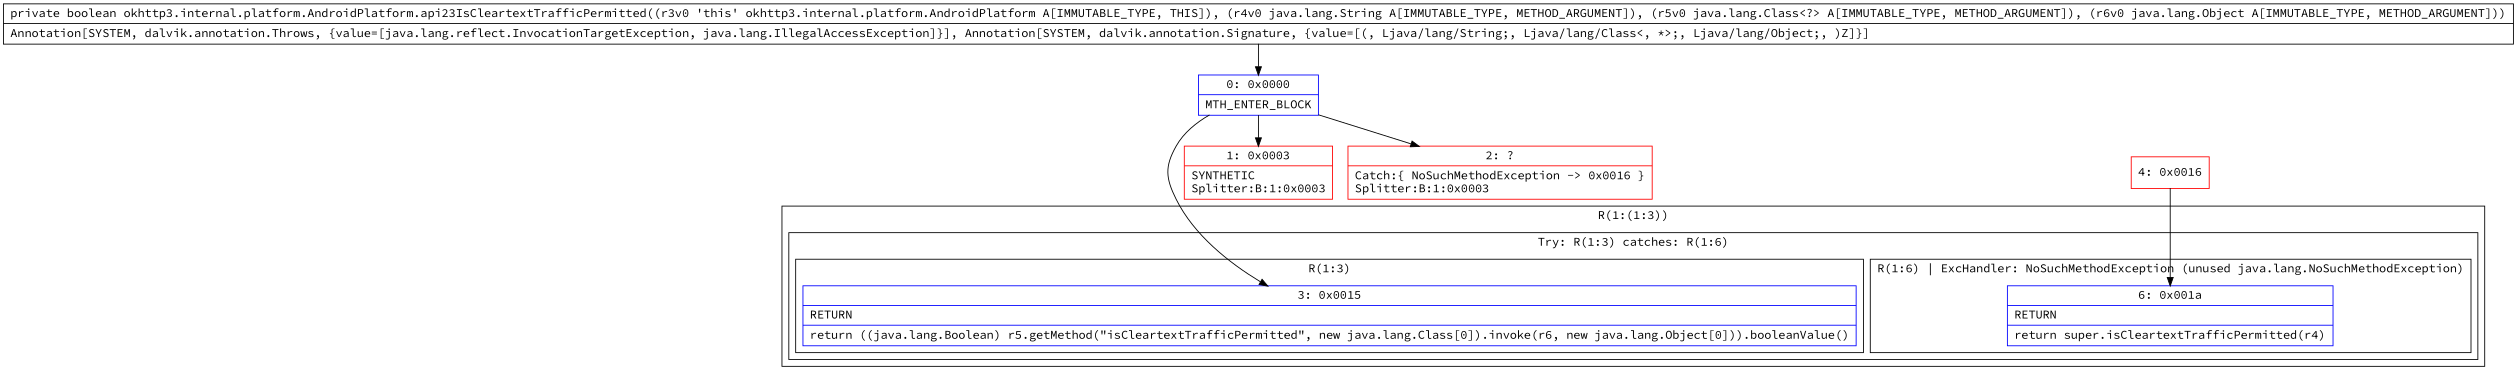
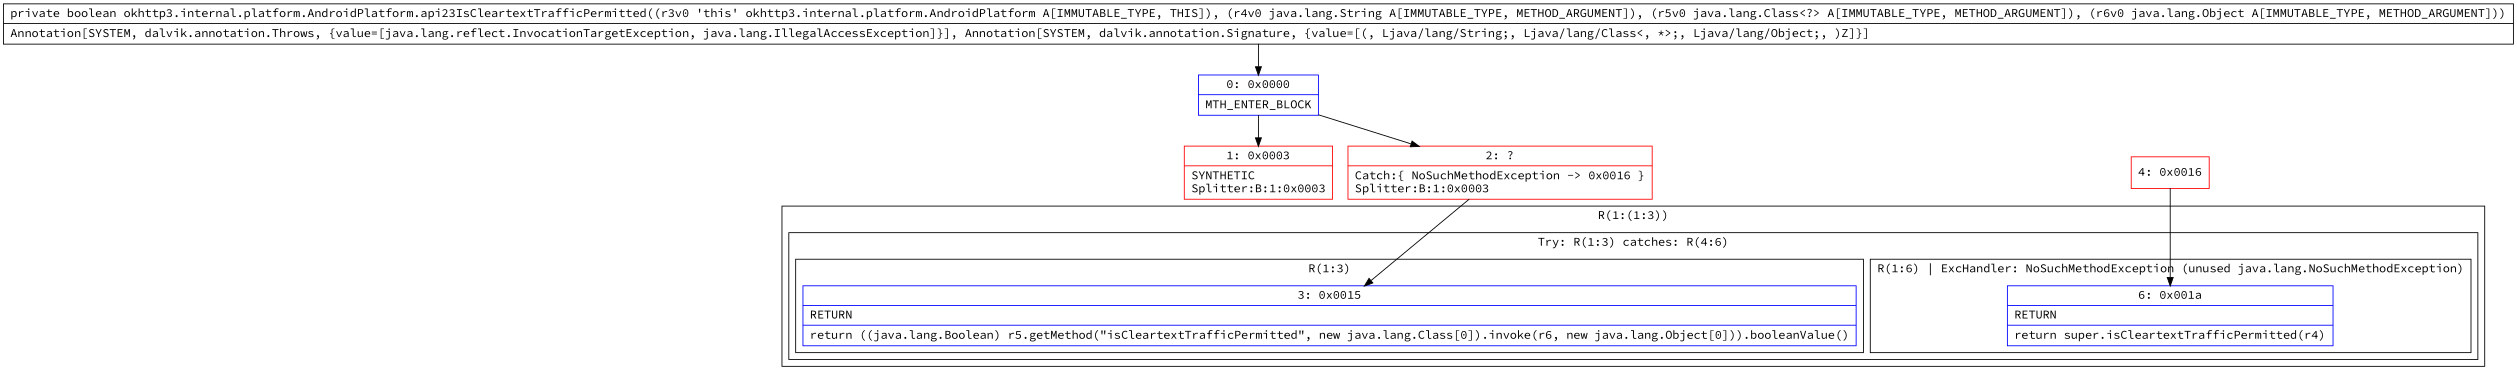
(1183, 211) -> (1420, 240)
(1633, 243) -> (1633, 243)
